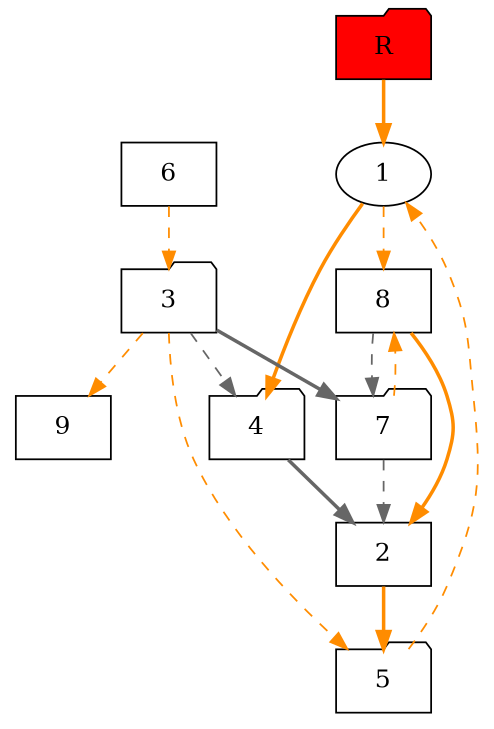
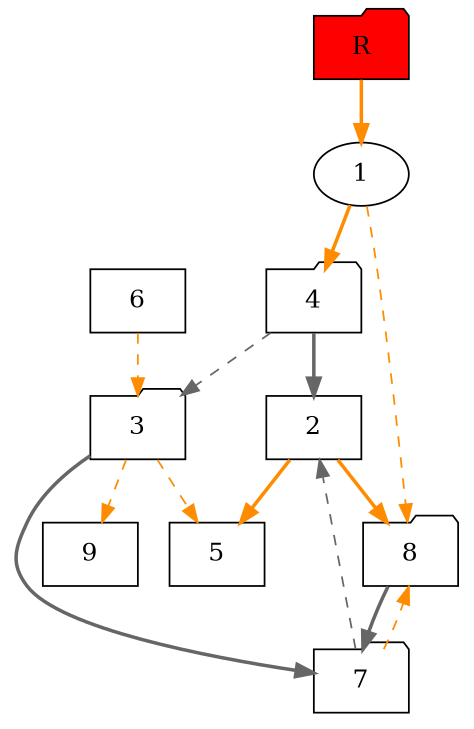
(384, 301) -> (411, 554)
(372, 356) -> (378, 609)
(208, 357) -> (233, 359)
(452, 419) -> (357, 484)
(477, 435) -> none
(384, 681) -> (217, 554)
